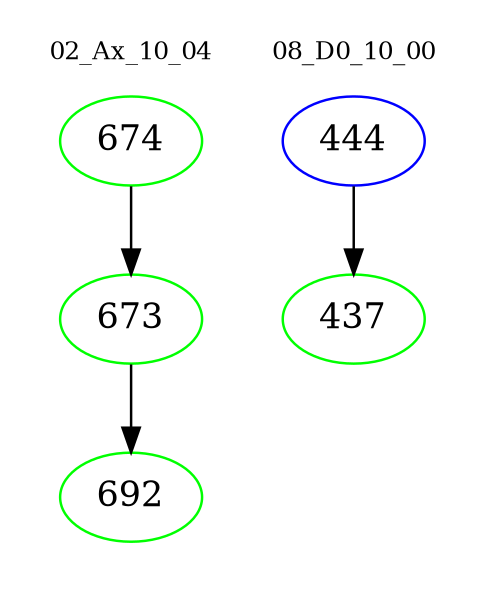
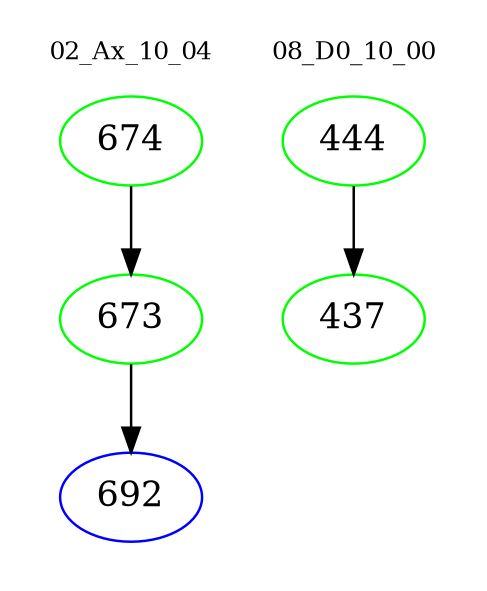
(354, 141) -> (354, 141)
(131, 497) -> (131, 497)
